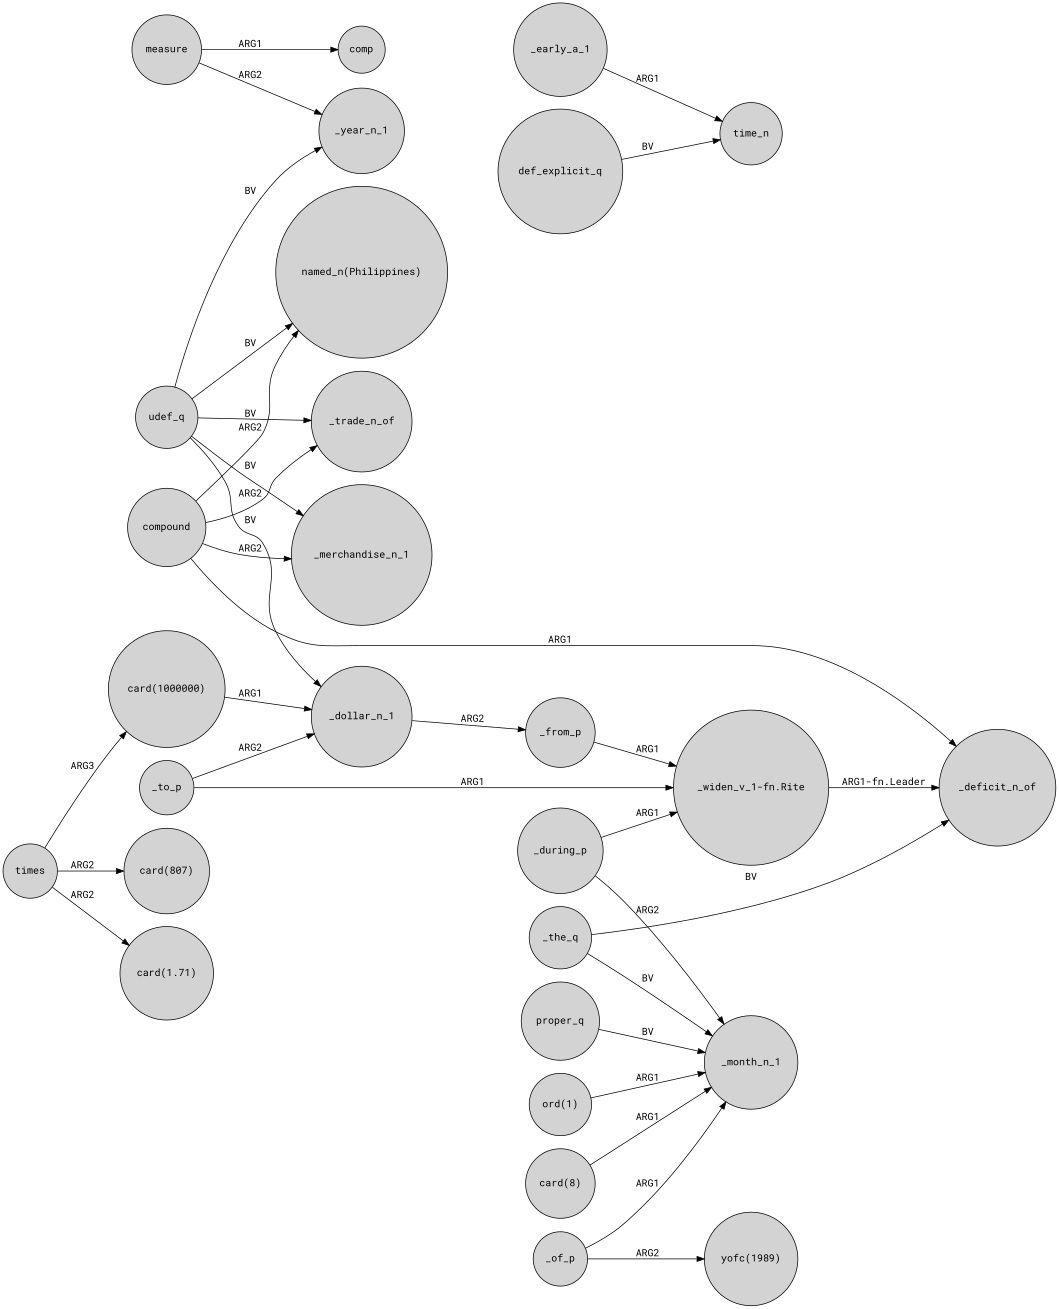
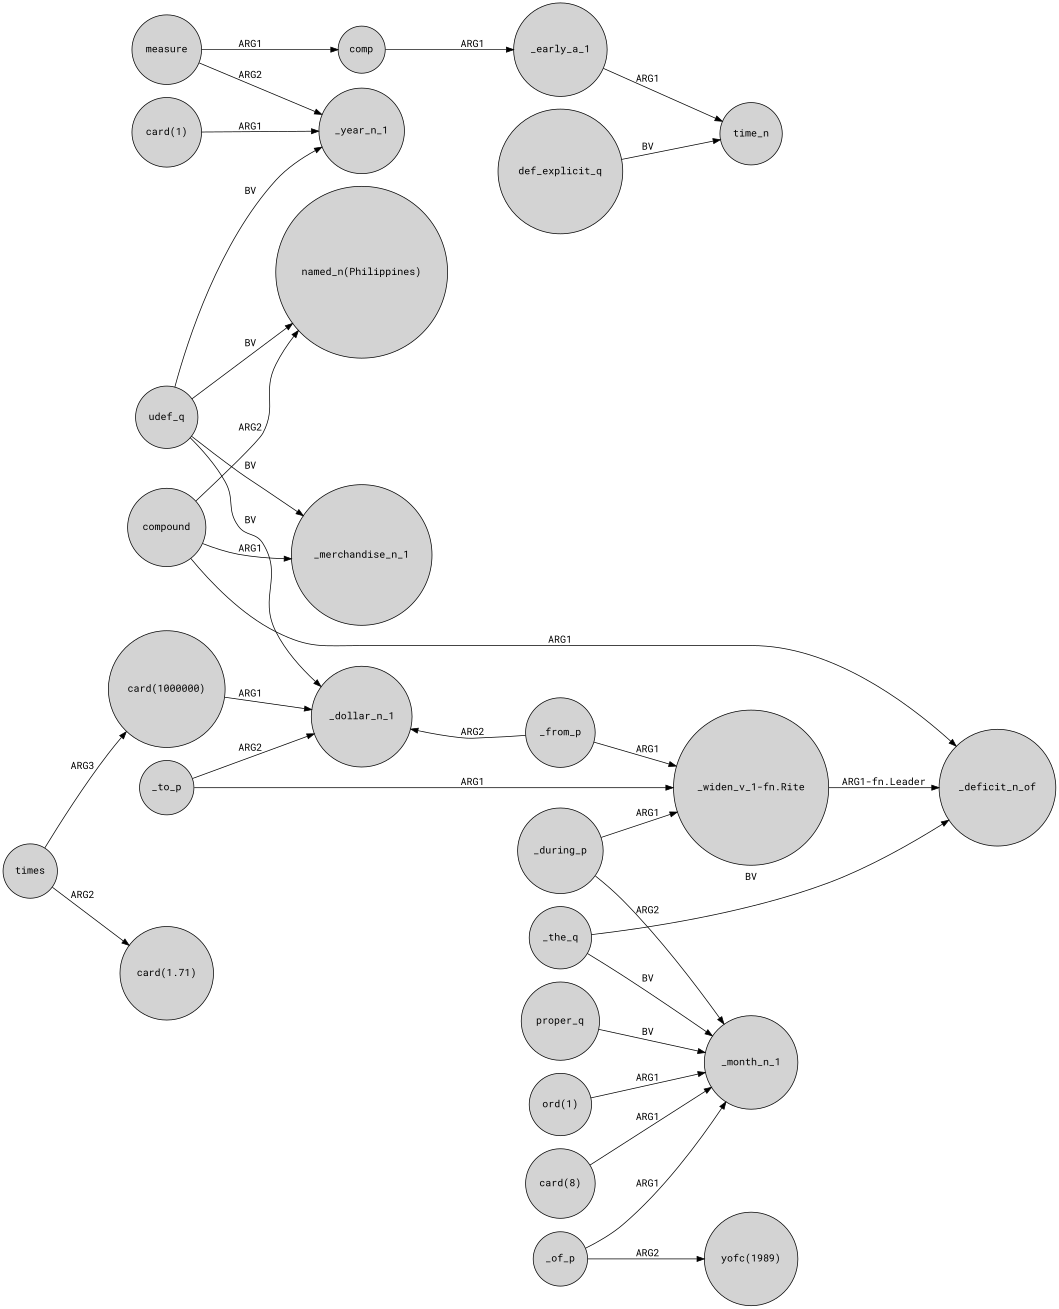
none -> (446, 50)
none -> (167, 132)
(362, 422) -> none
(251, 549) -> (251, 549)
(465, 725) -> (471, 738)
(167, 871) -> none
